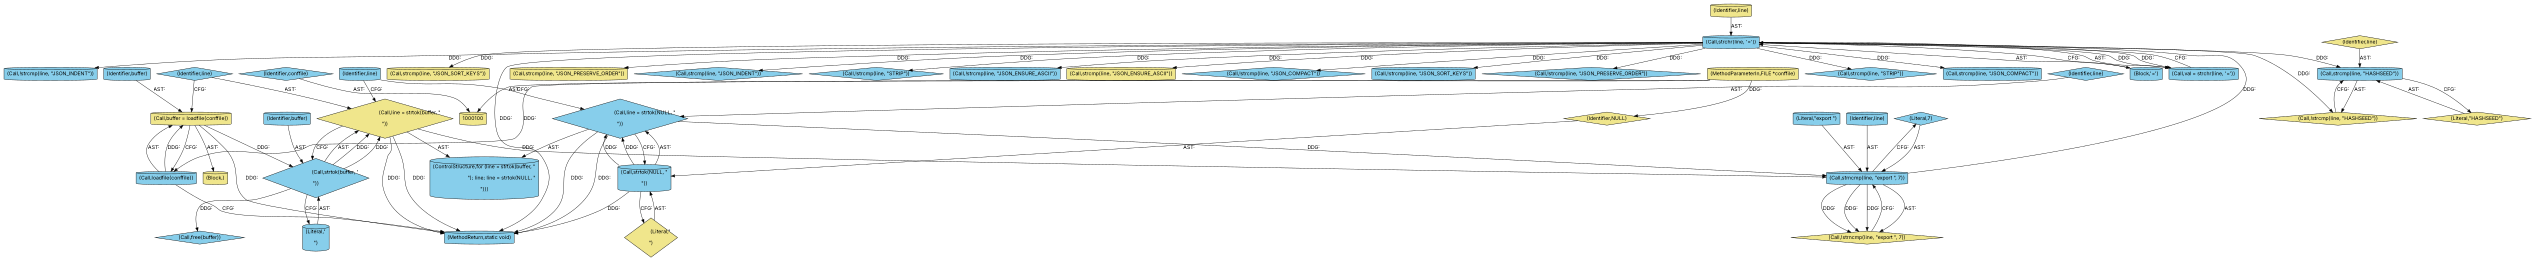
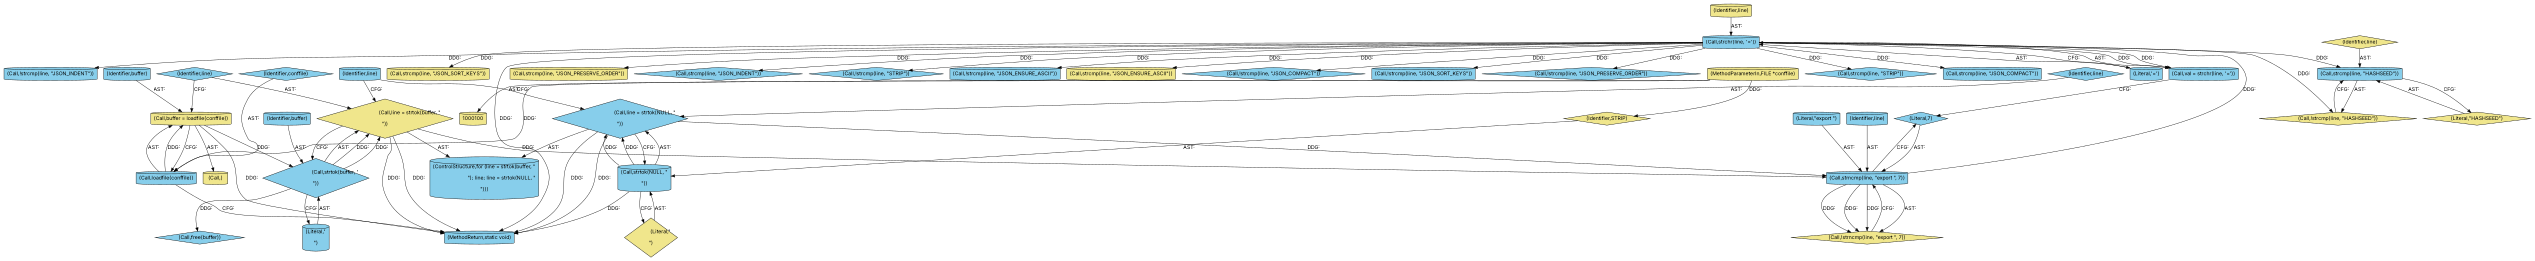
(1978, 47) -> (2055, 98)
(2146, 74) -> (2146, 74)
(385, 94) -> (258, 147)
(1607, 119) -> (1607, 119)
(215, 178) -> (215, 178)
